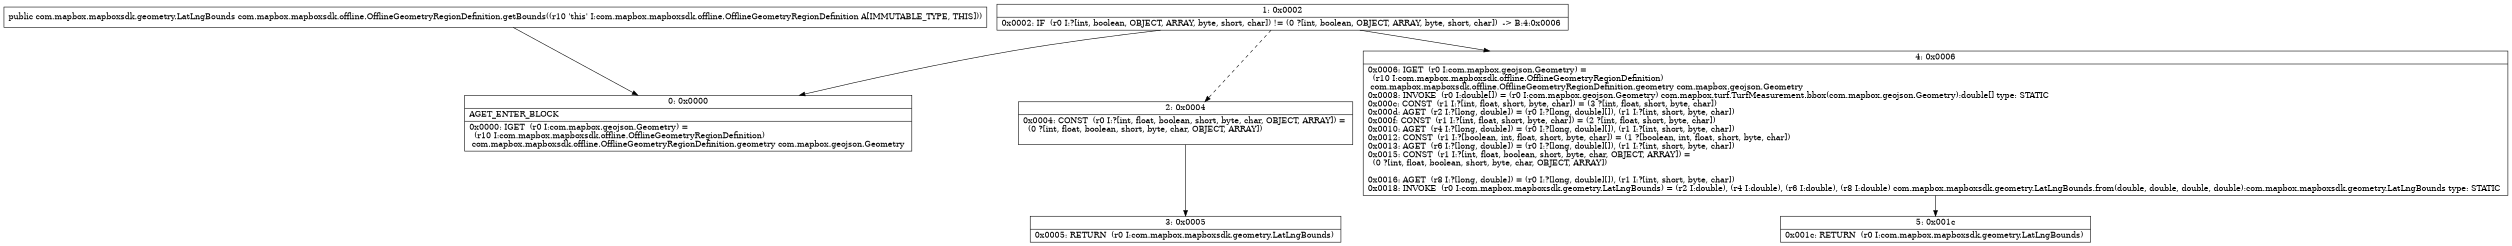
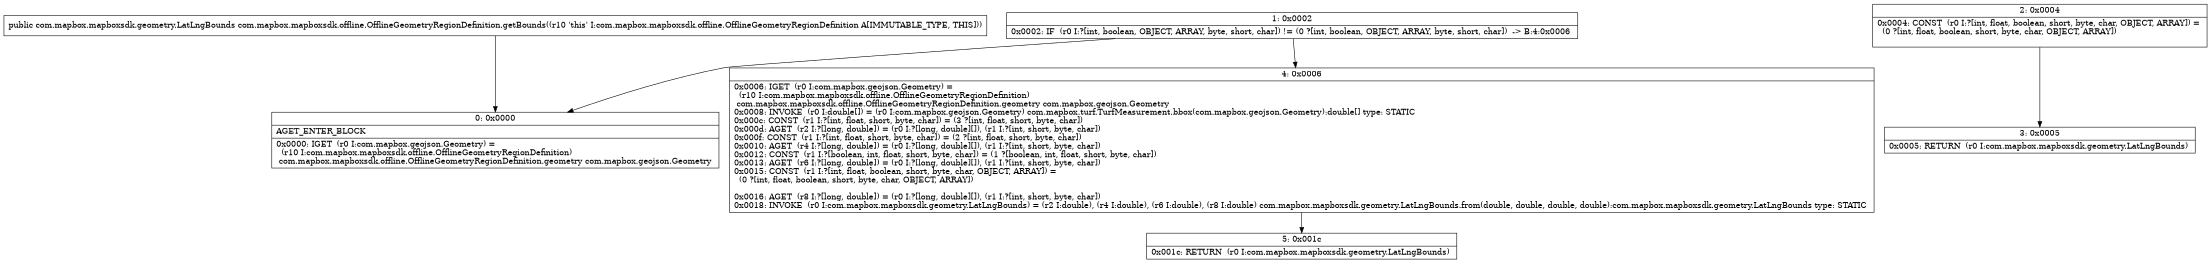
(1240, 64) -> none
